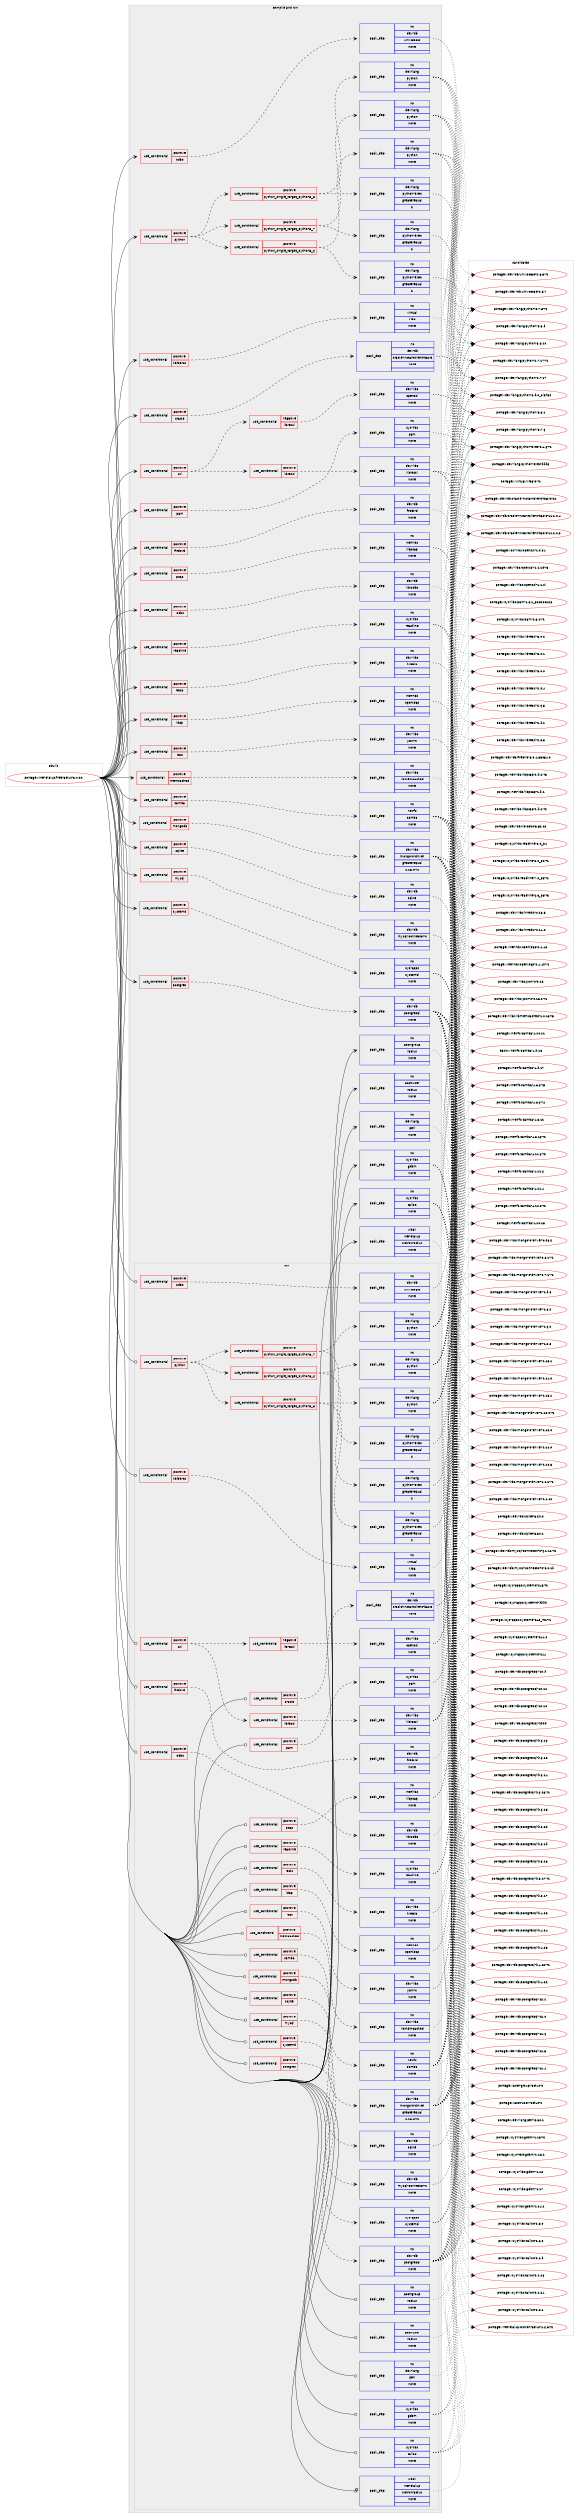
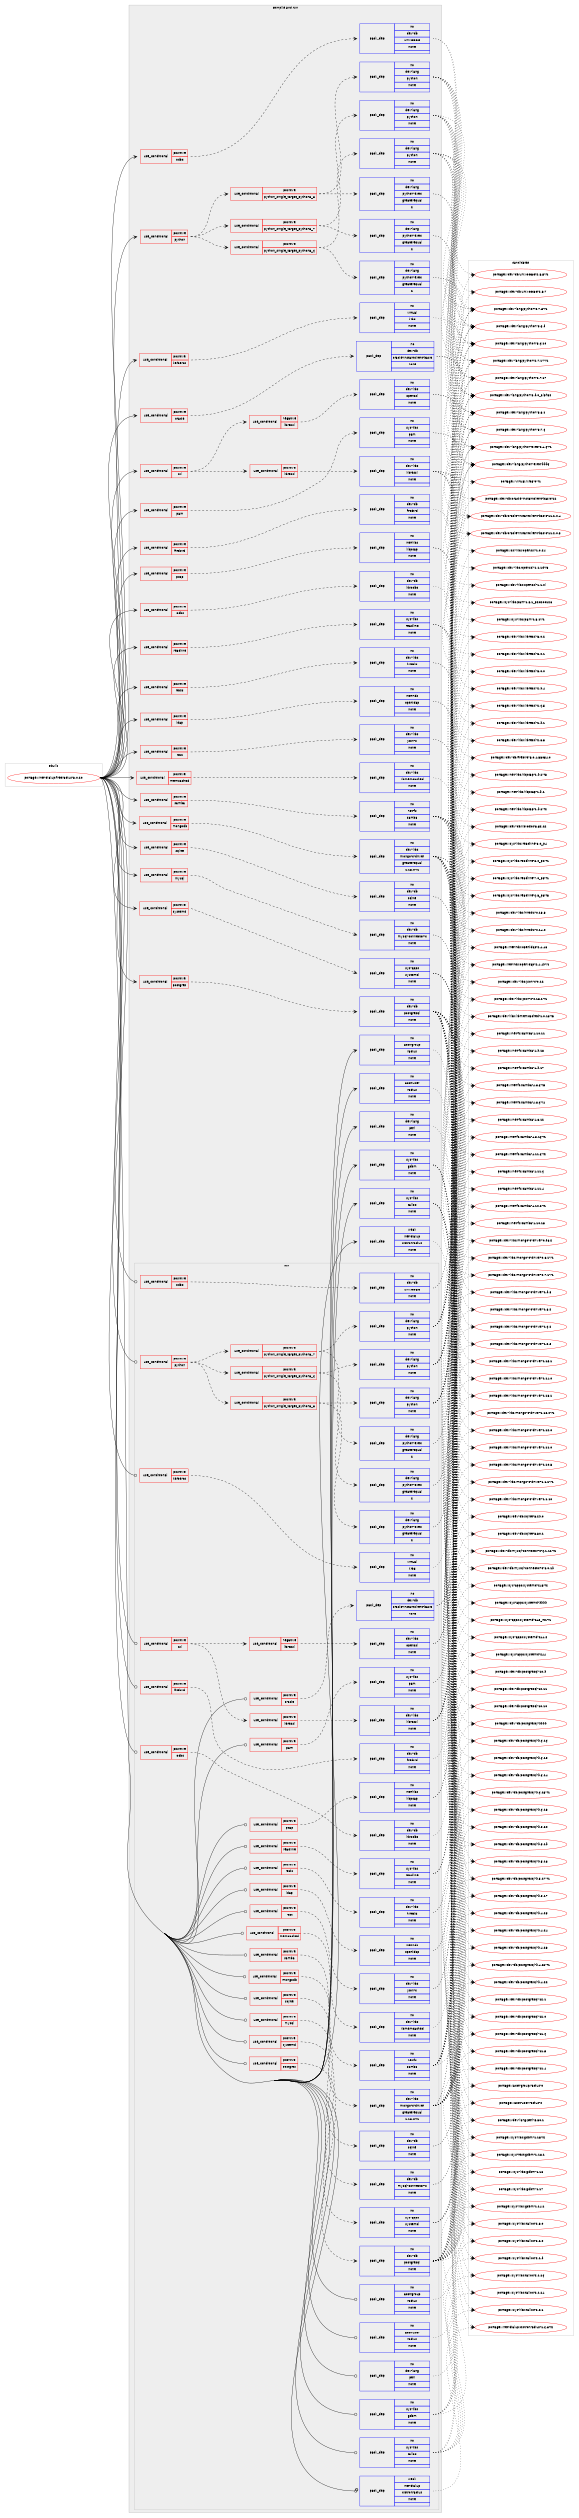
(521, 1051) -> (521, 1051)
